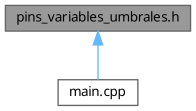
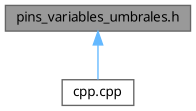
(98, 93) -> (98, 93)
